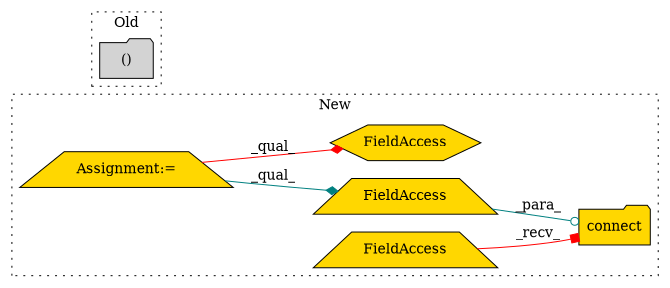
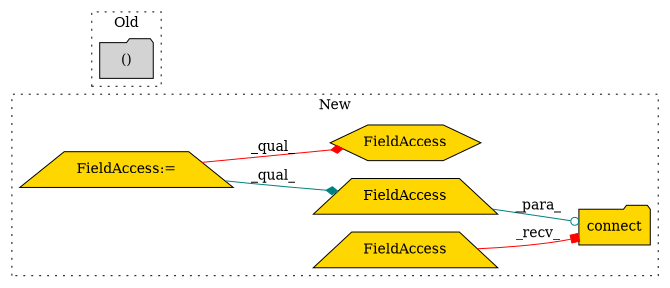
(126, 170) -> (126, 170)
